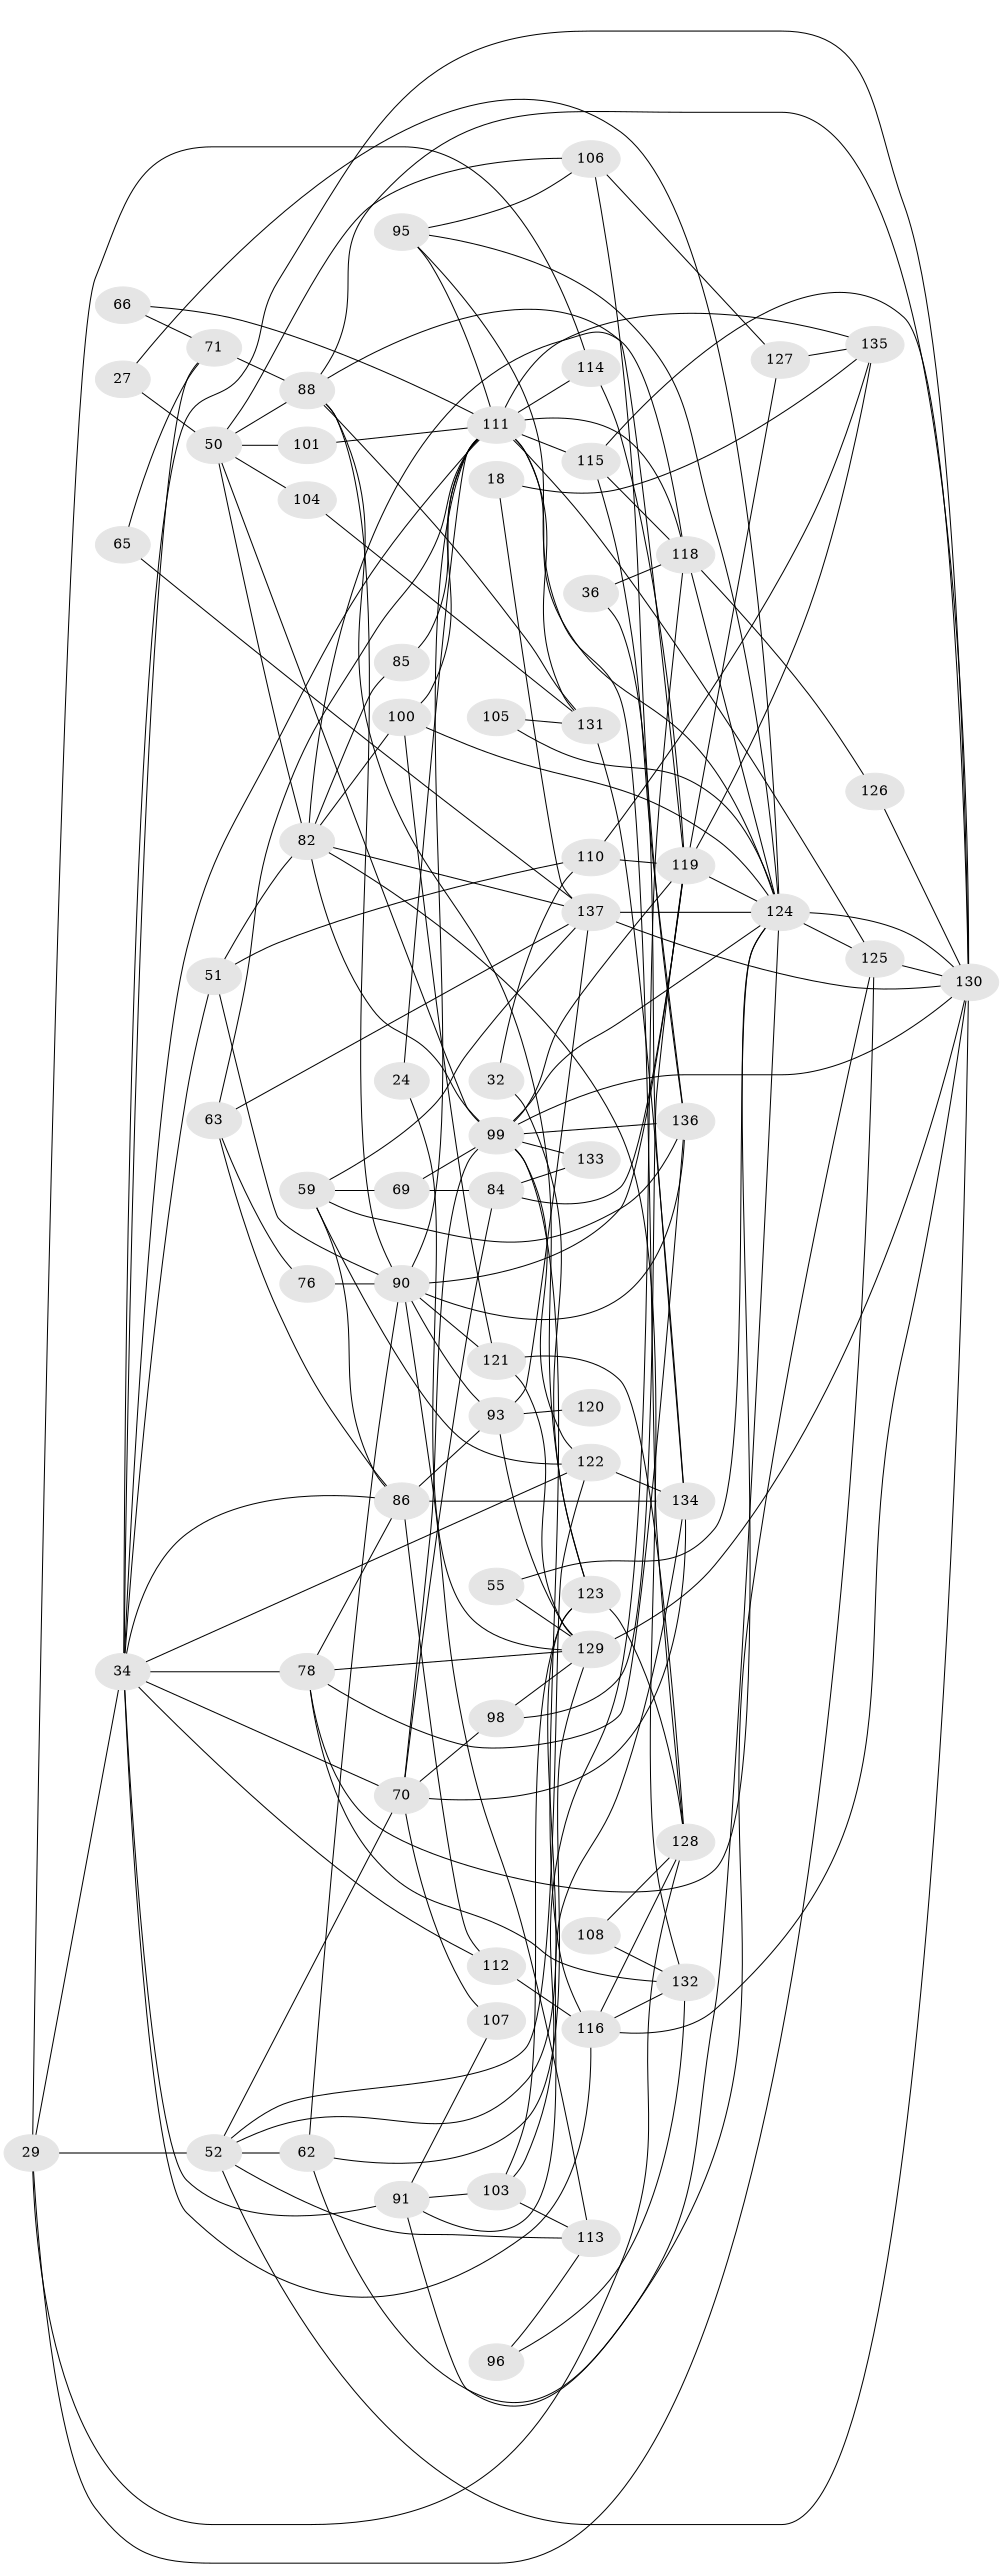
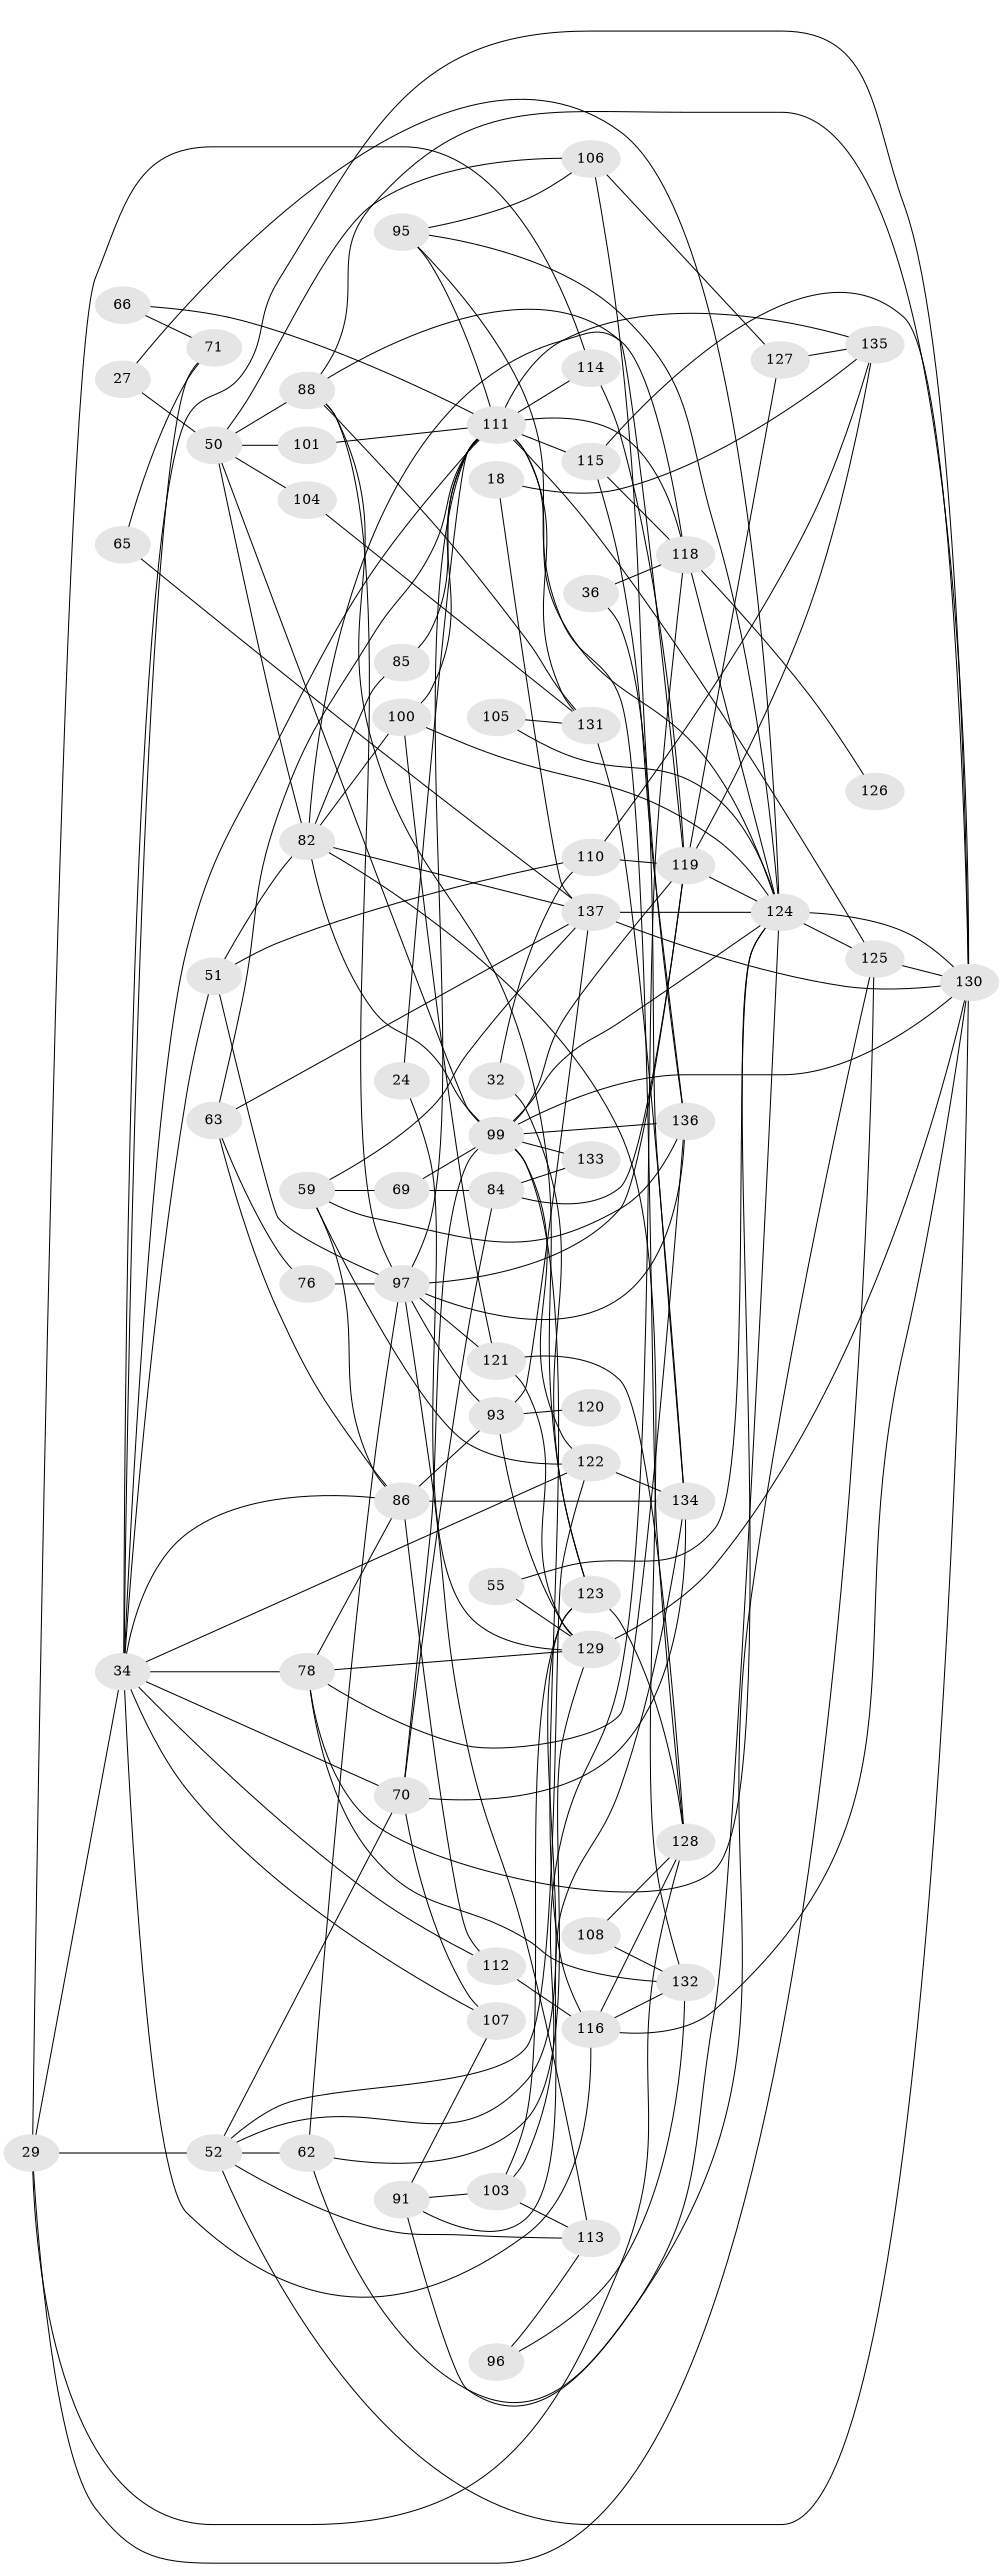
(258, 368) -> none
(922, 887) -> none
(402, 1284) -> (402, 1284)
(496, 1718) -> none
(167, 2122) -> (275, 1877)
